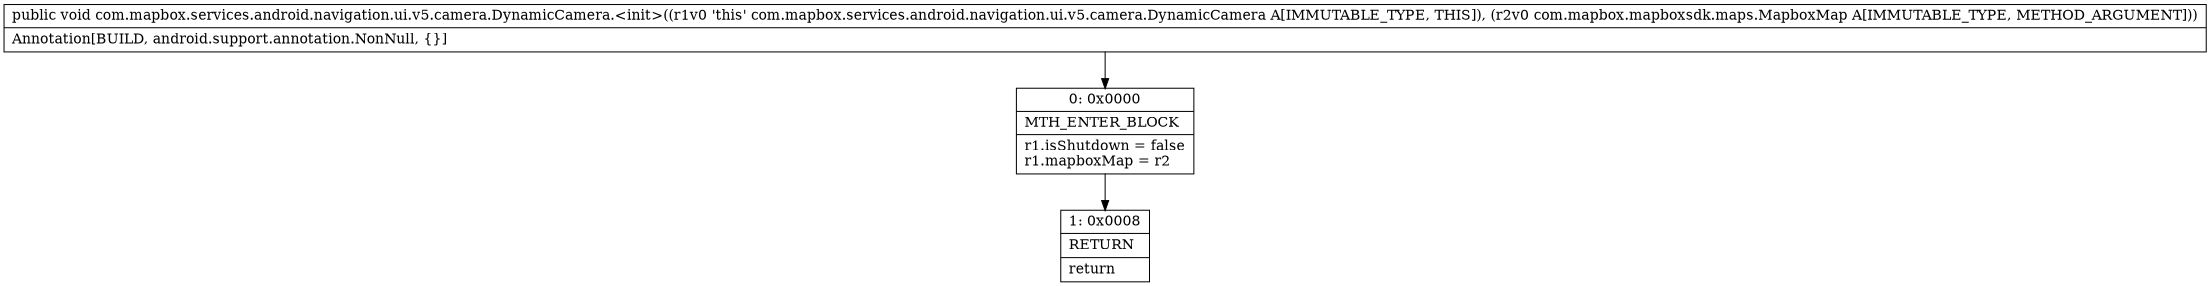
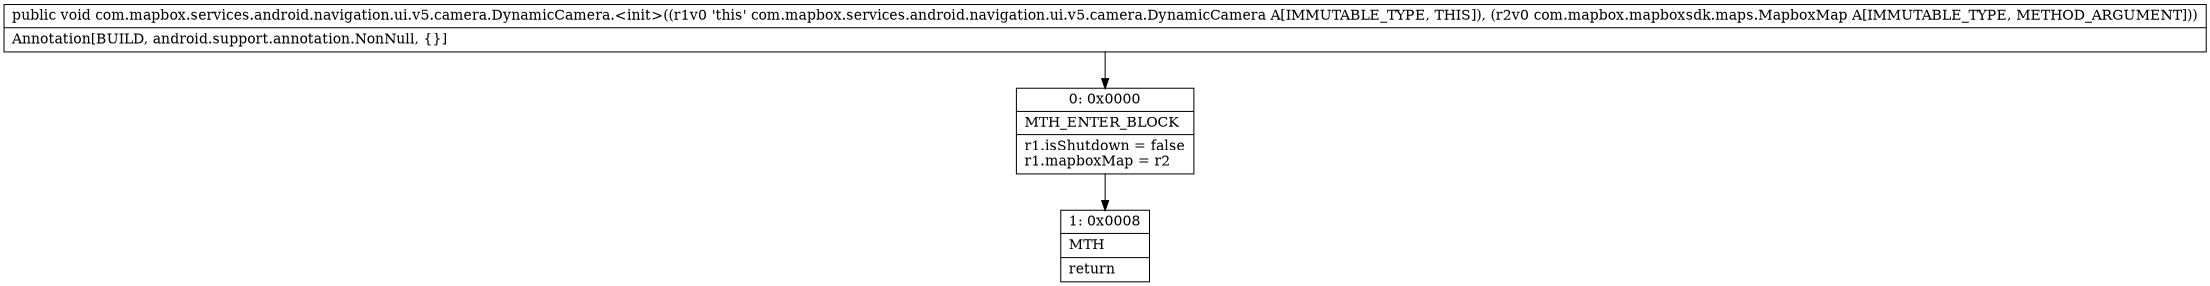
(1102, 245) -> (1087, 245)
